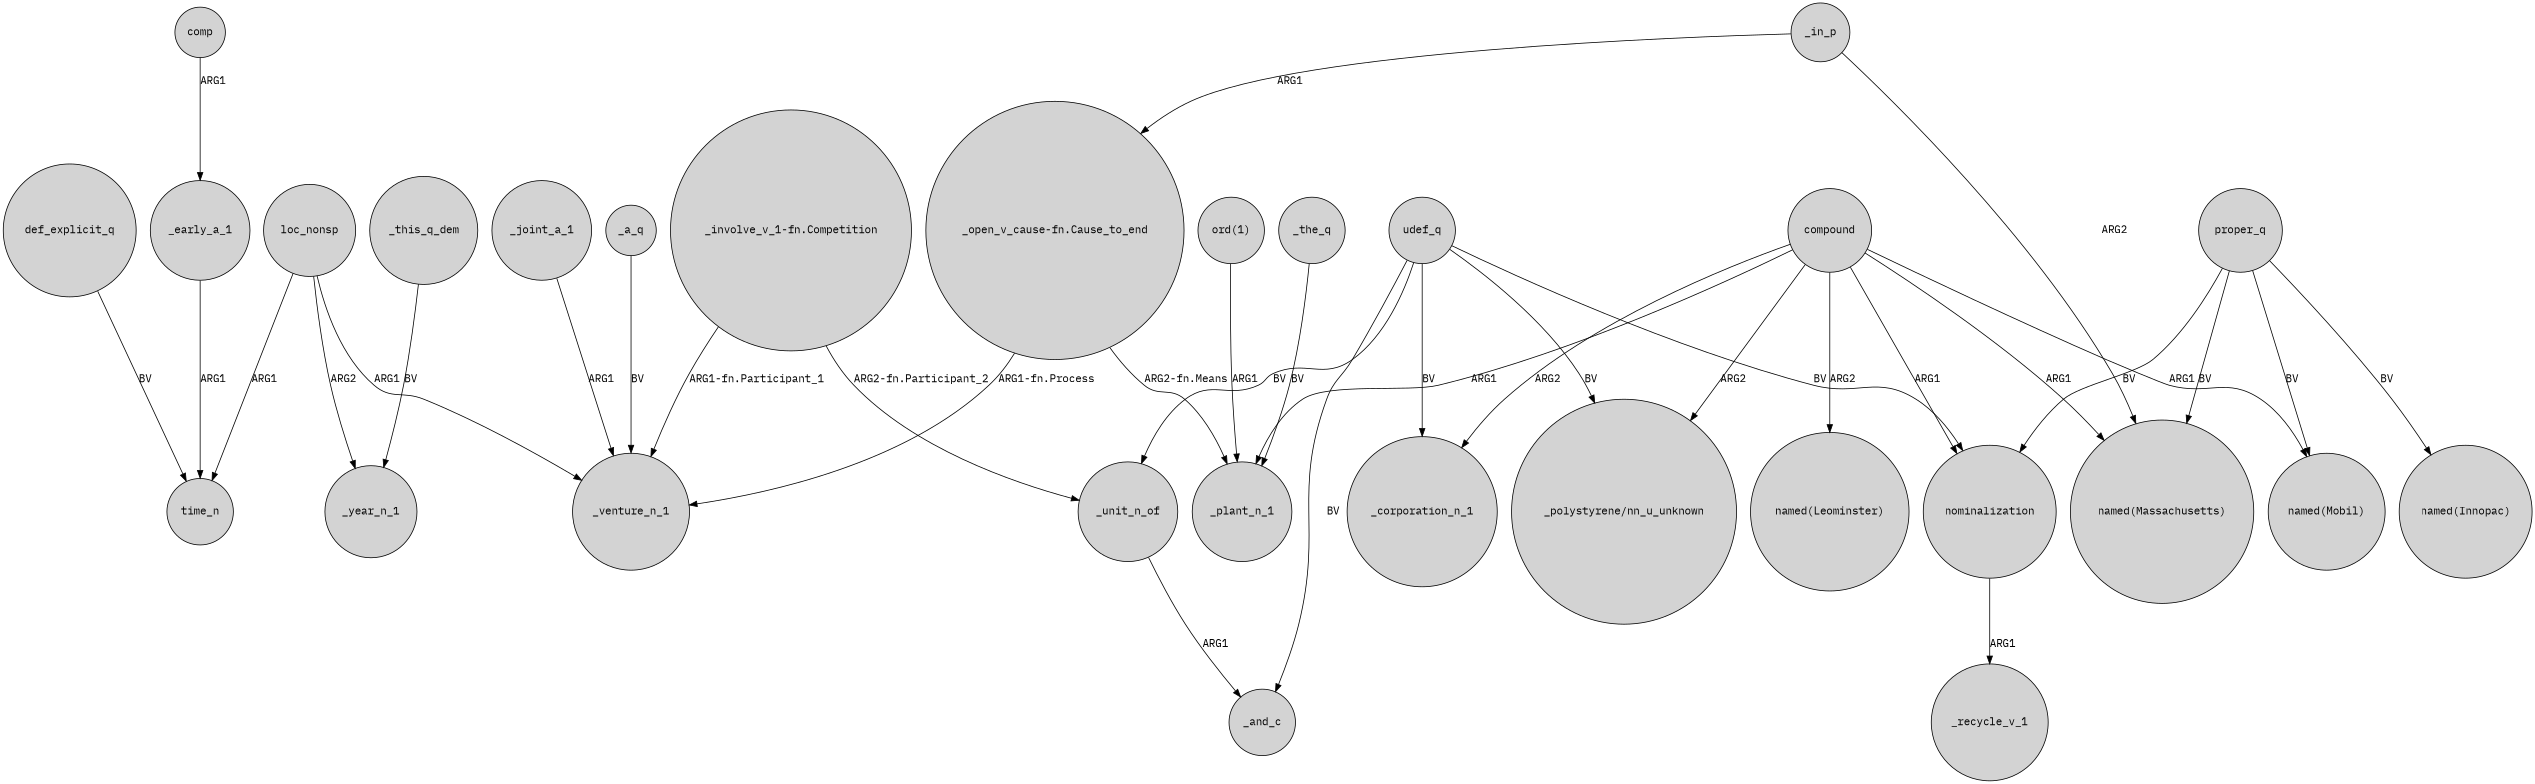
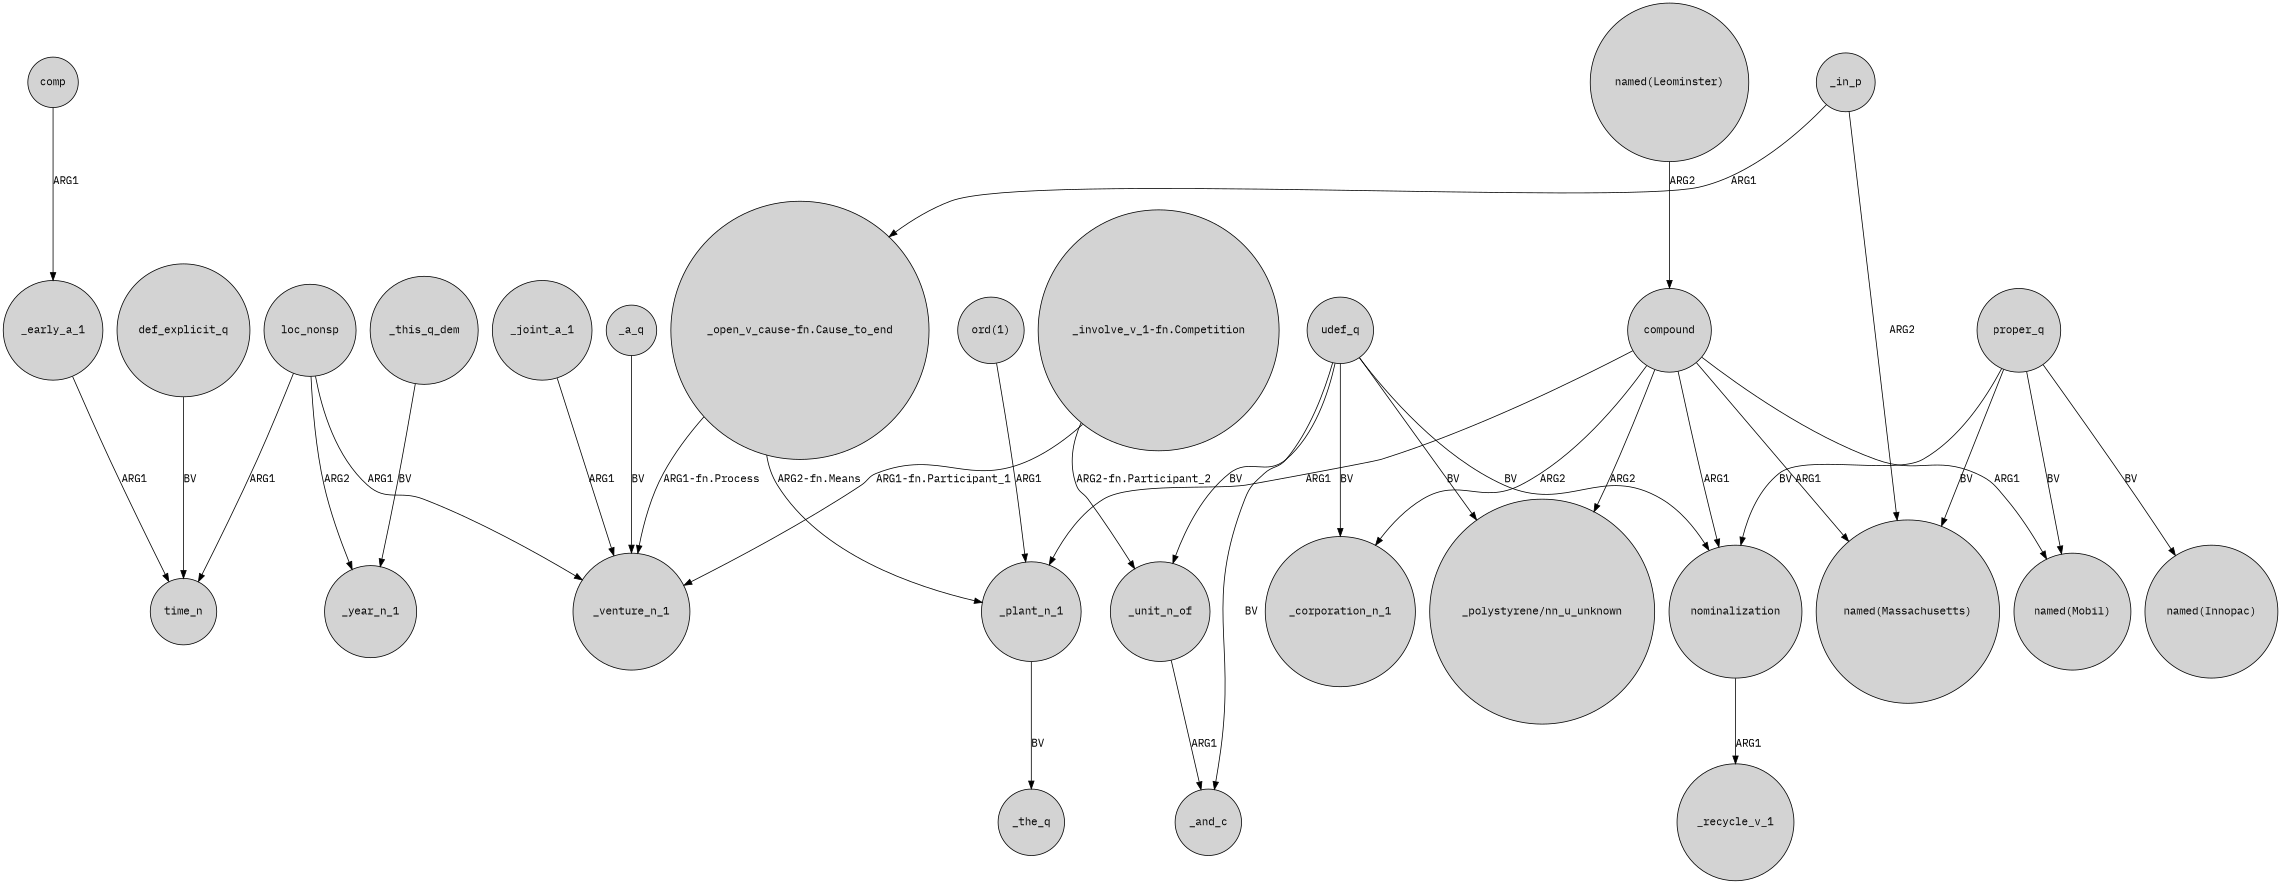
(1830, 348) -> (1669, 221)
(1295, 363) -> (1031, 721)
